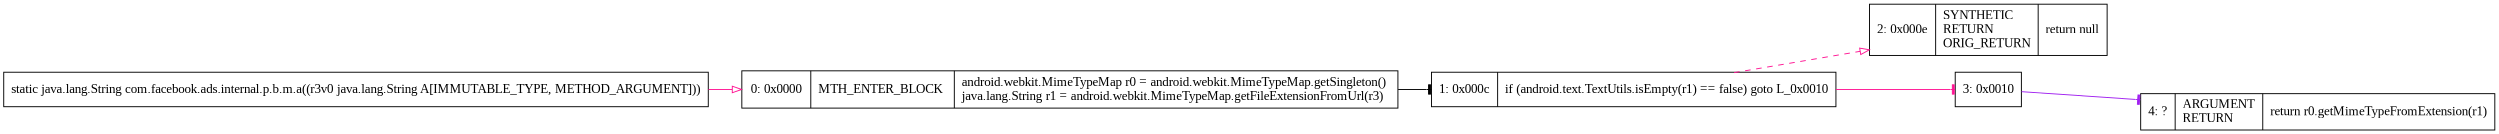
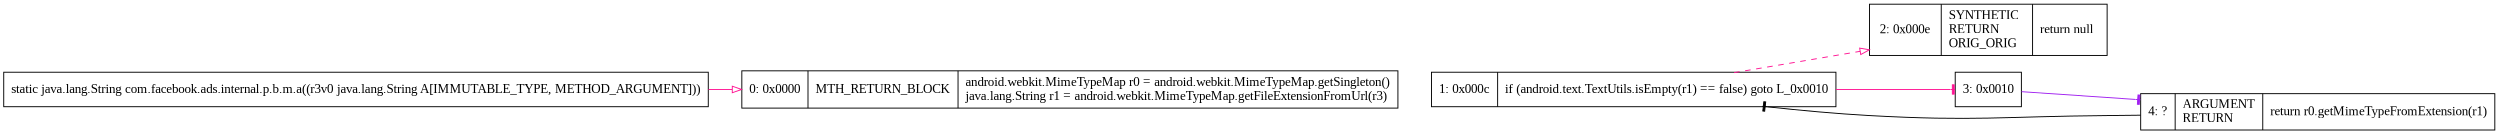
(1987, 43) -> (1983, 43)
(881, 89) -> (883, 89)
(1412, 89) -> (1954, 118)
